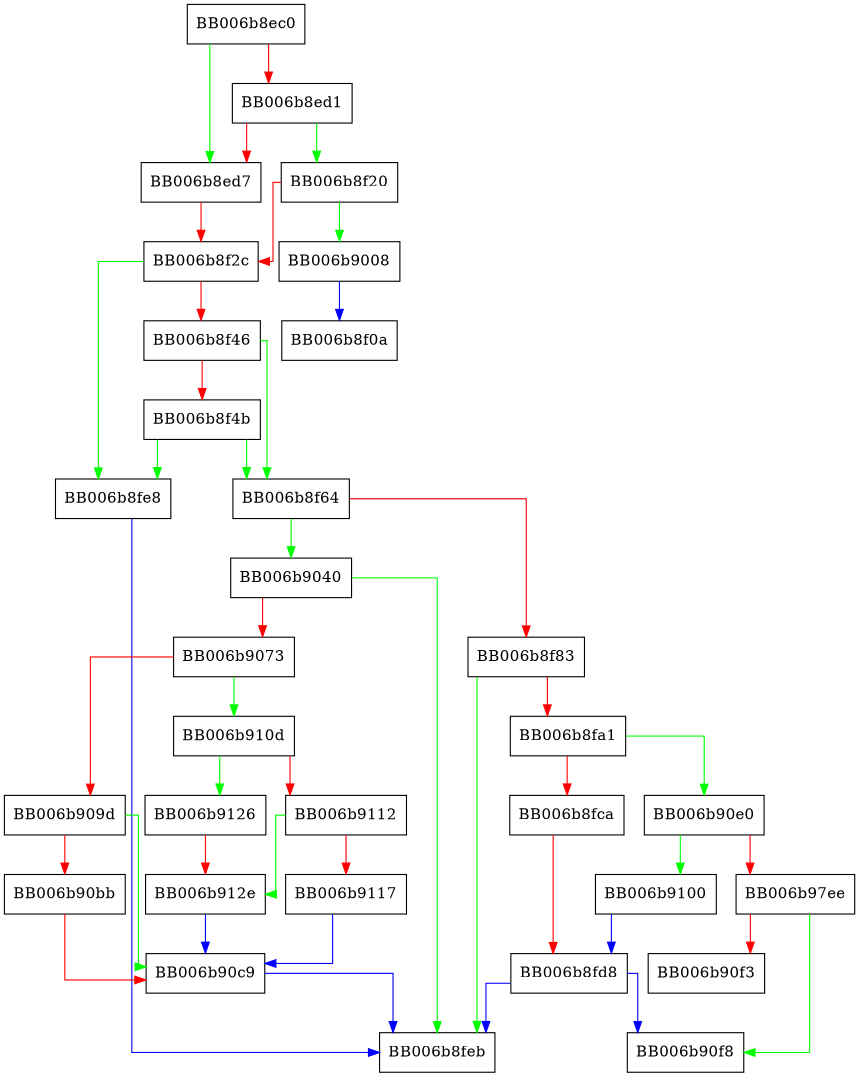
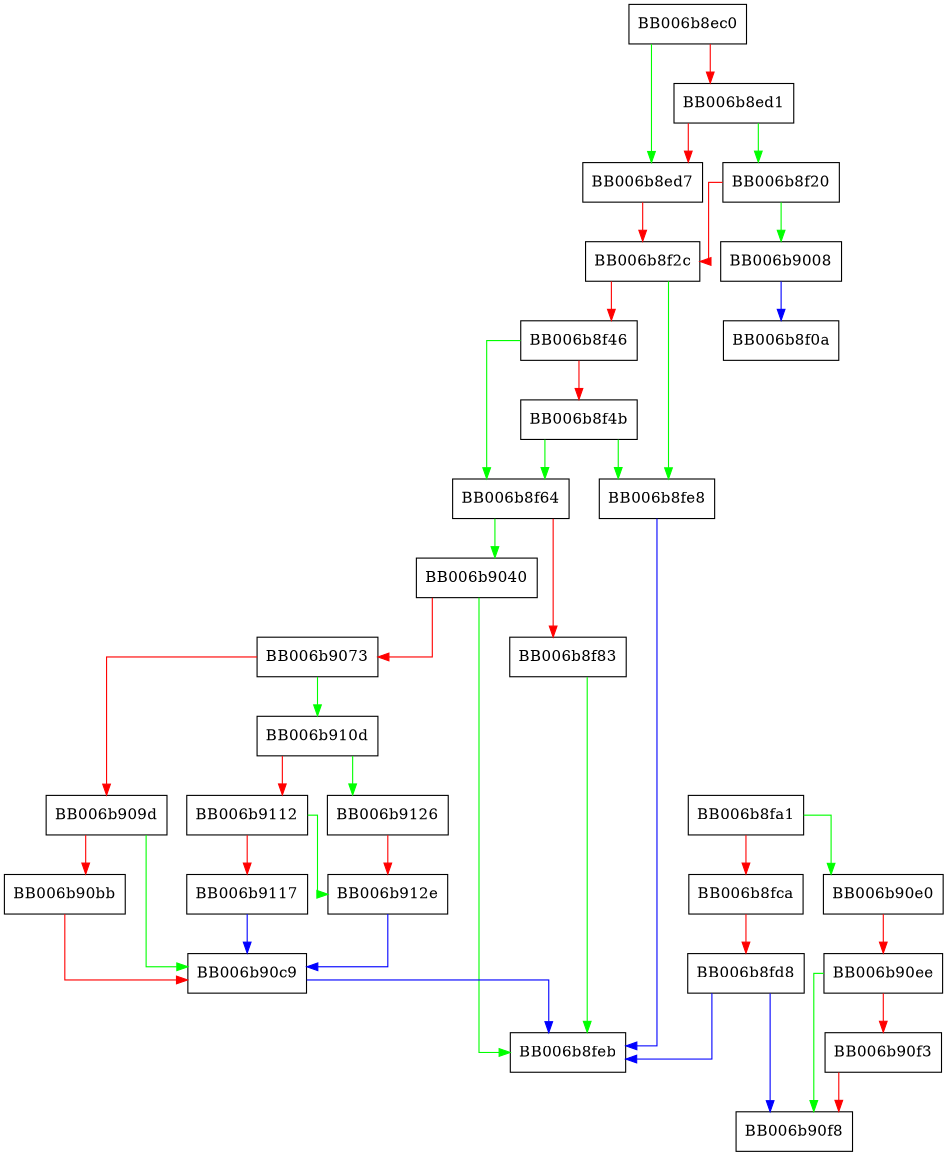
(547, 691) -> none
(656, 894) -> none
(795, 894) -> (883, 973)
none -> (839, 1086)
